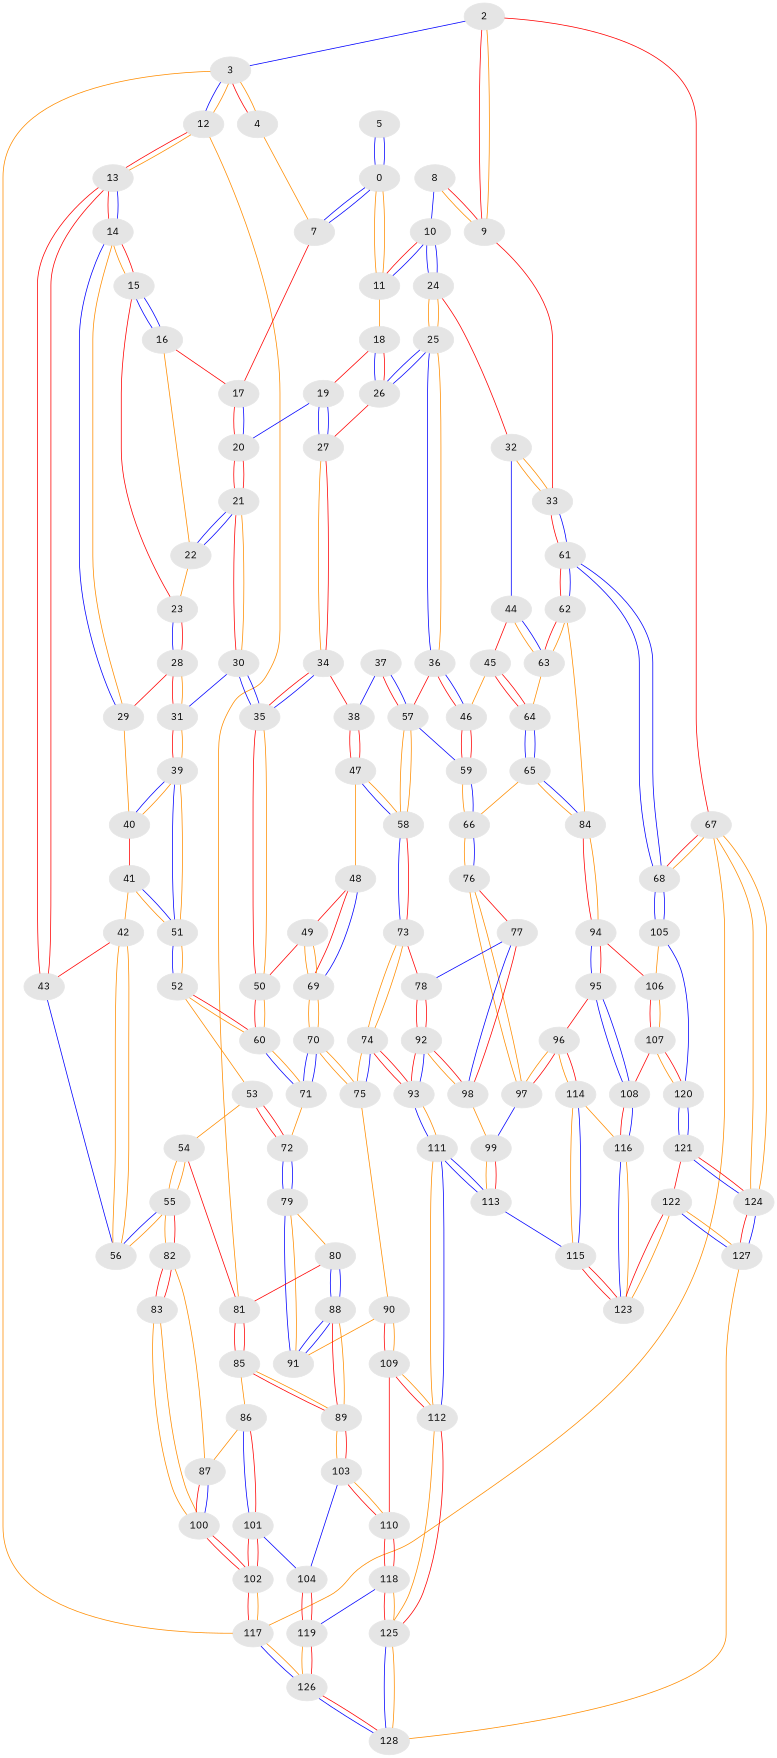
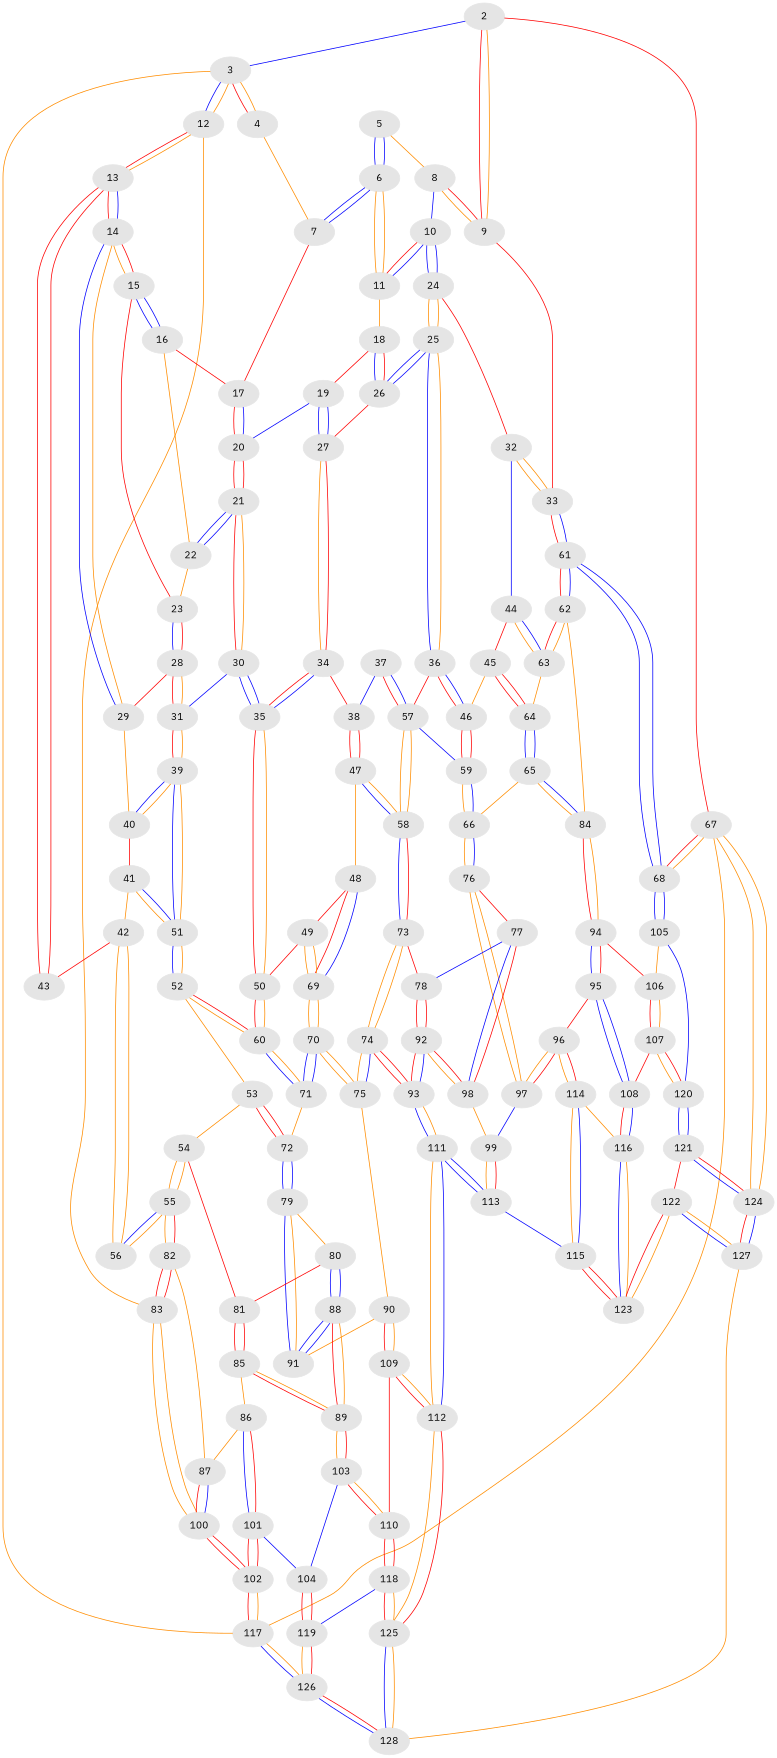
none -> (407, 151)
(380, 178) -> (380, 178)
(233, 703) -> (82, 726)
(79, 1121) -> none
